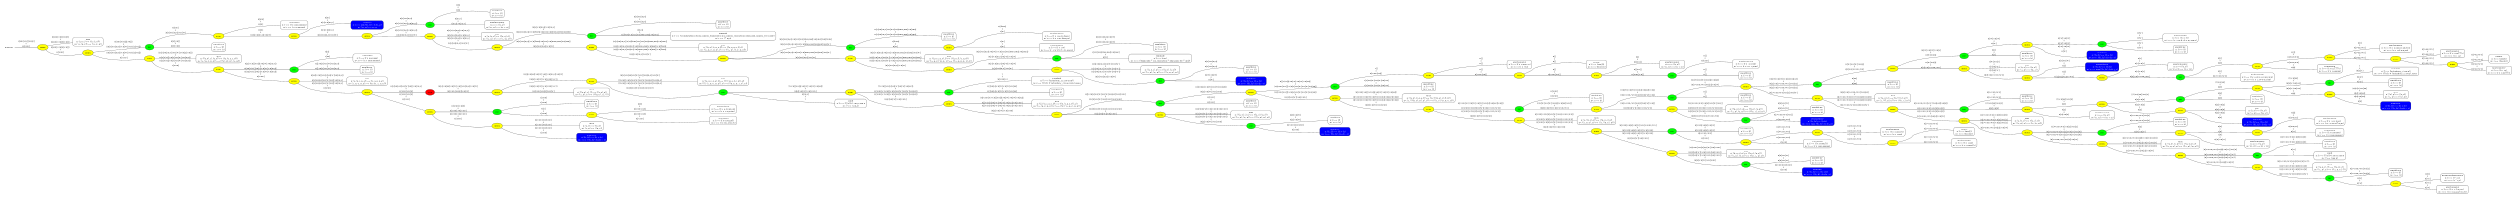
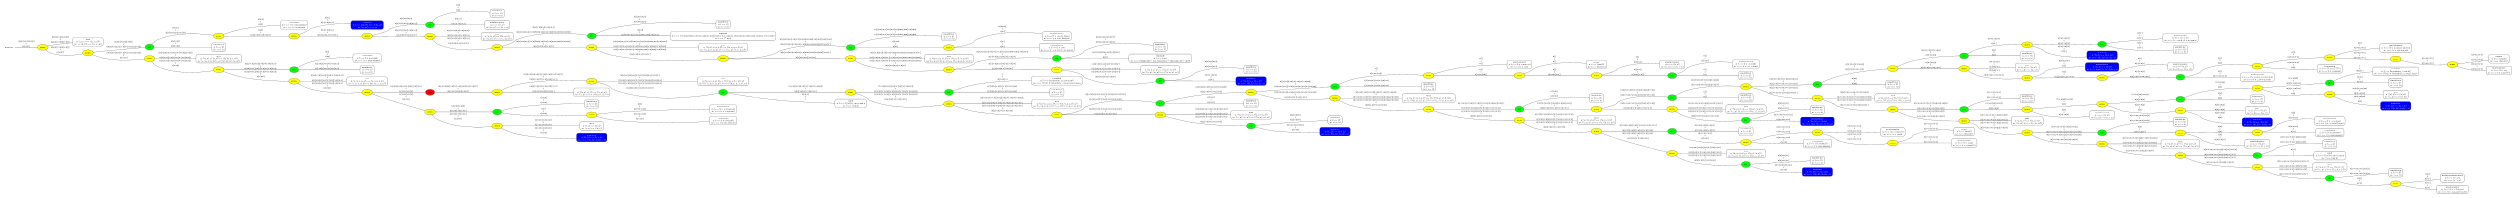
(2452, 53) -> none
